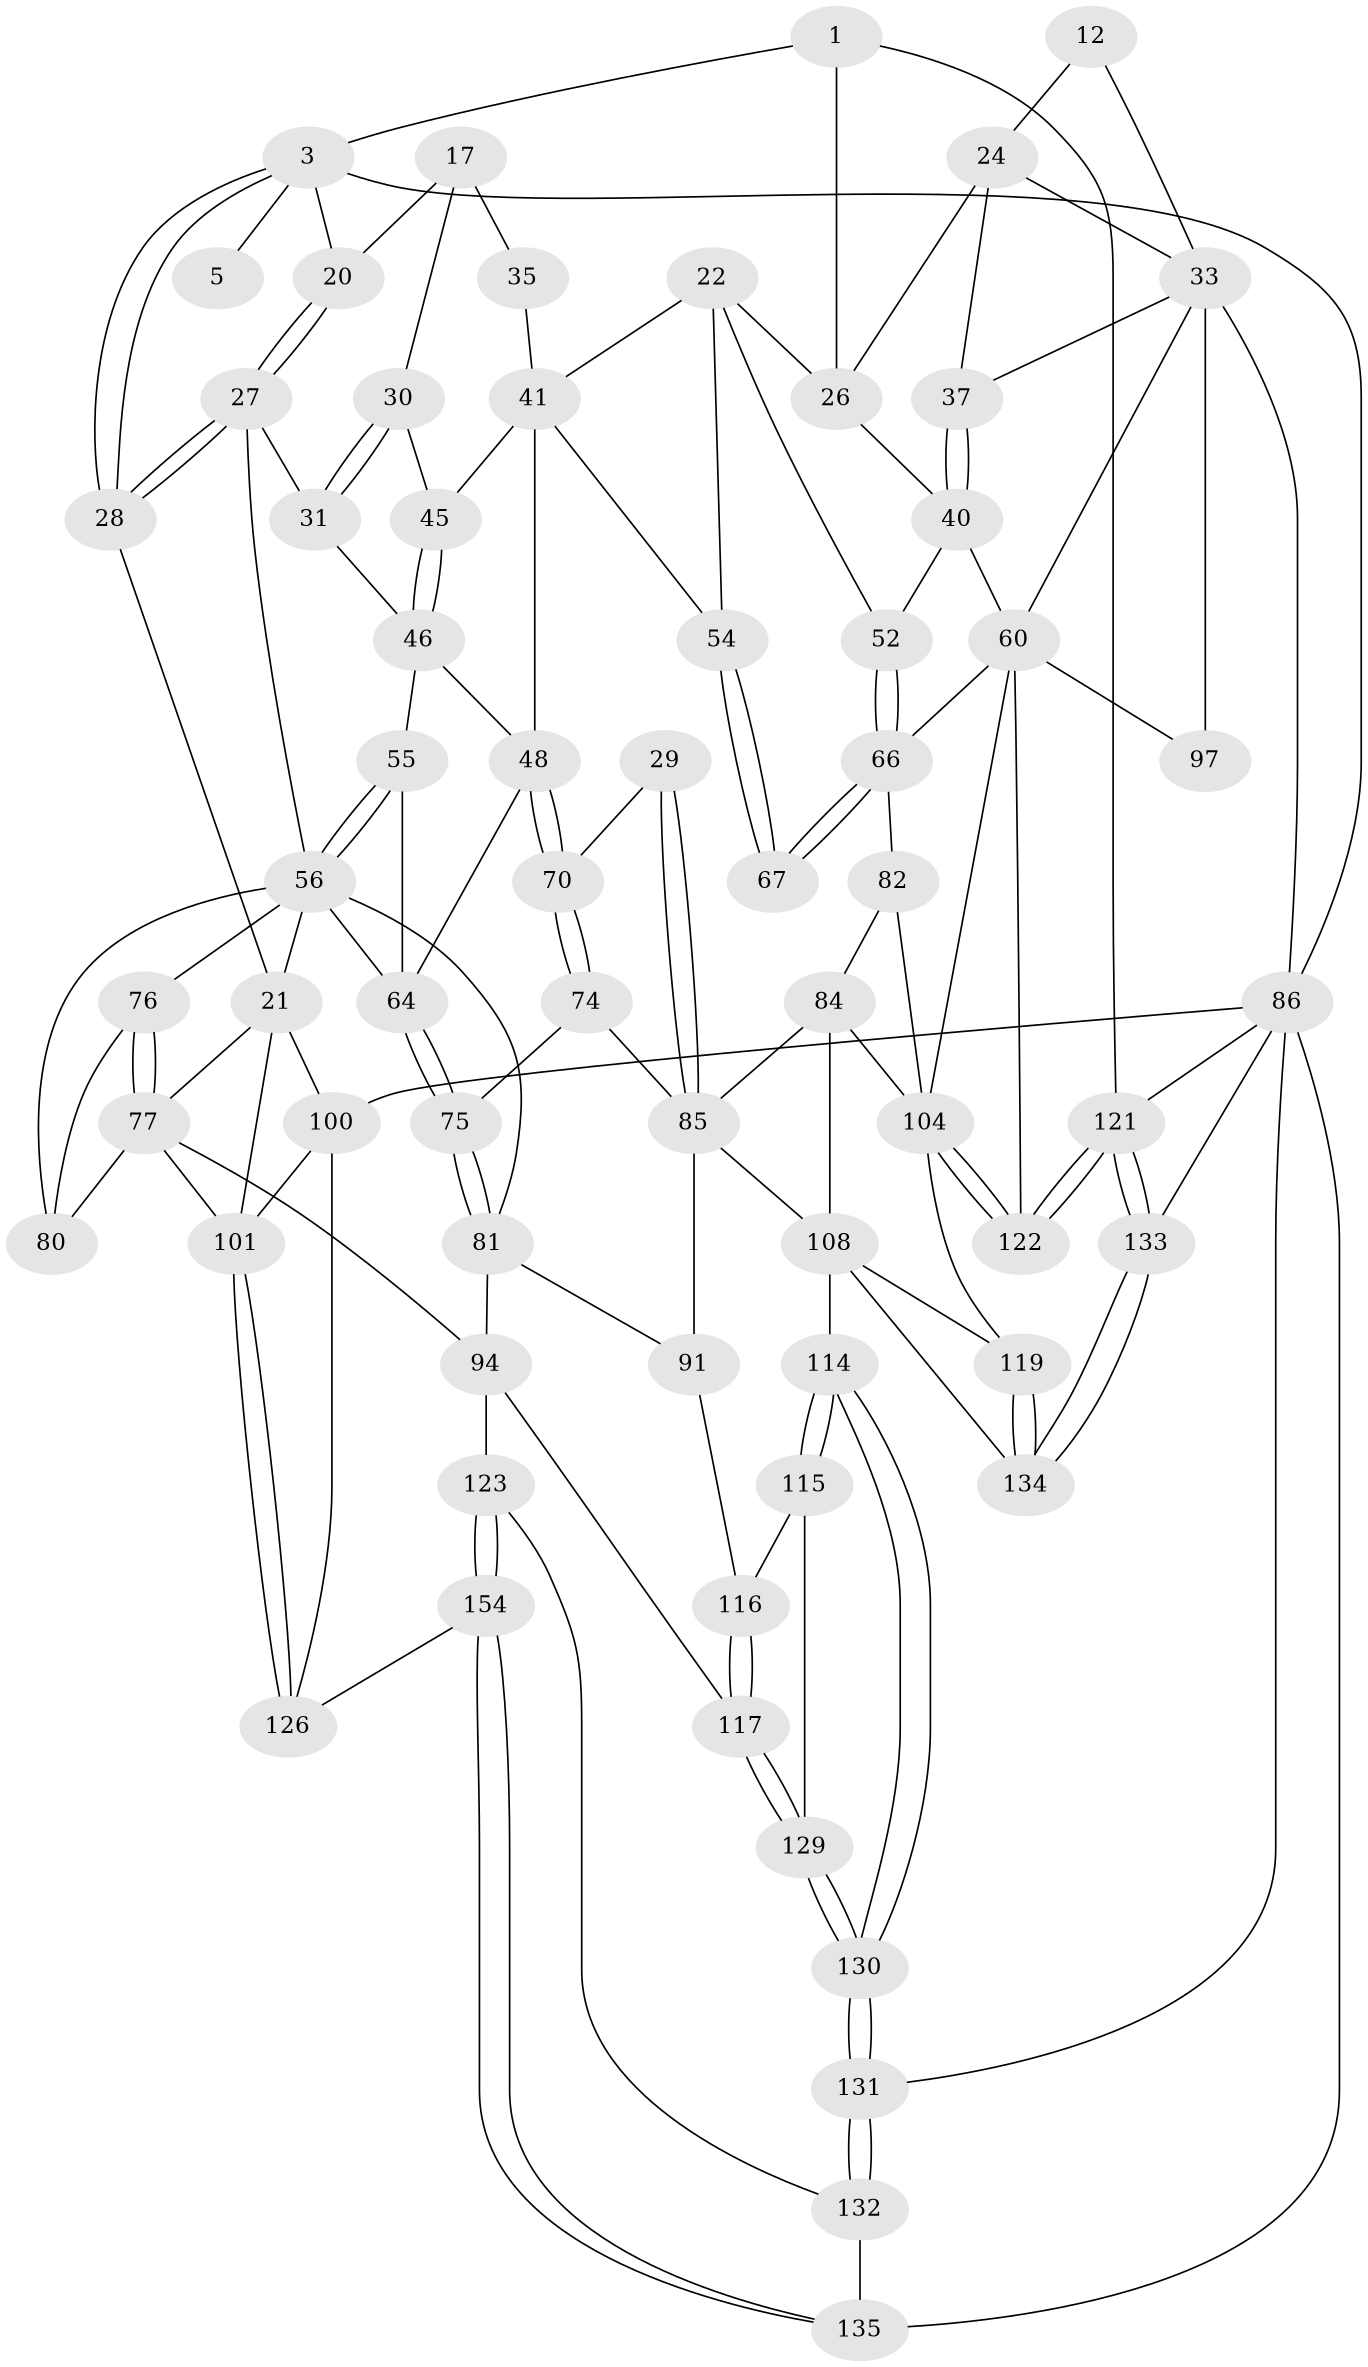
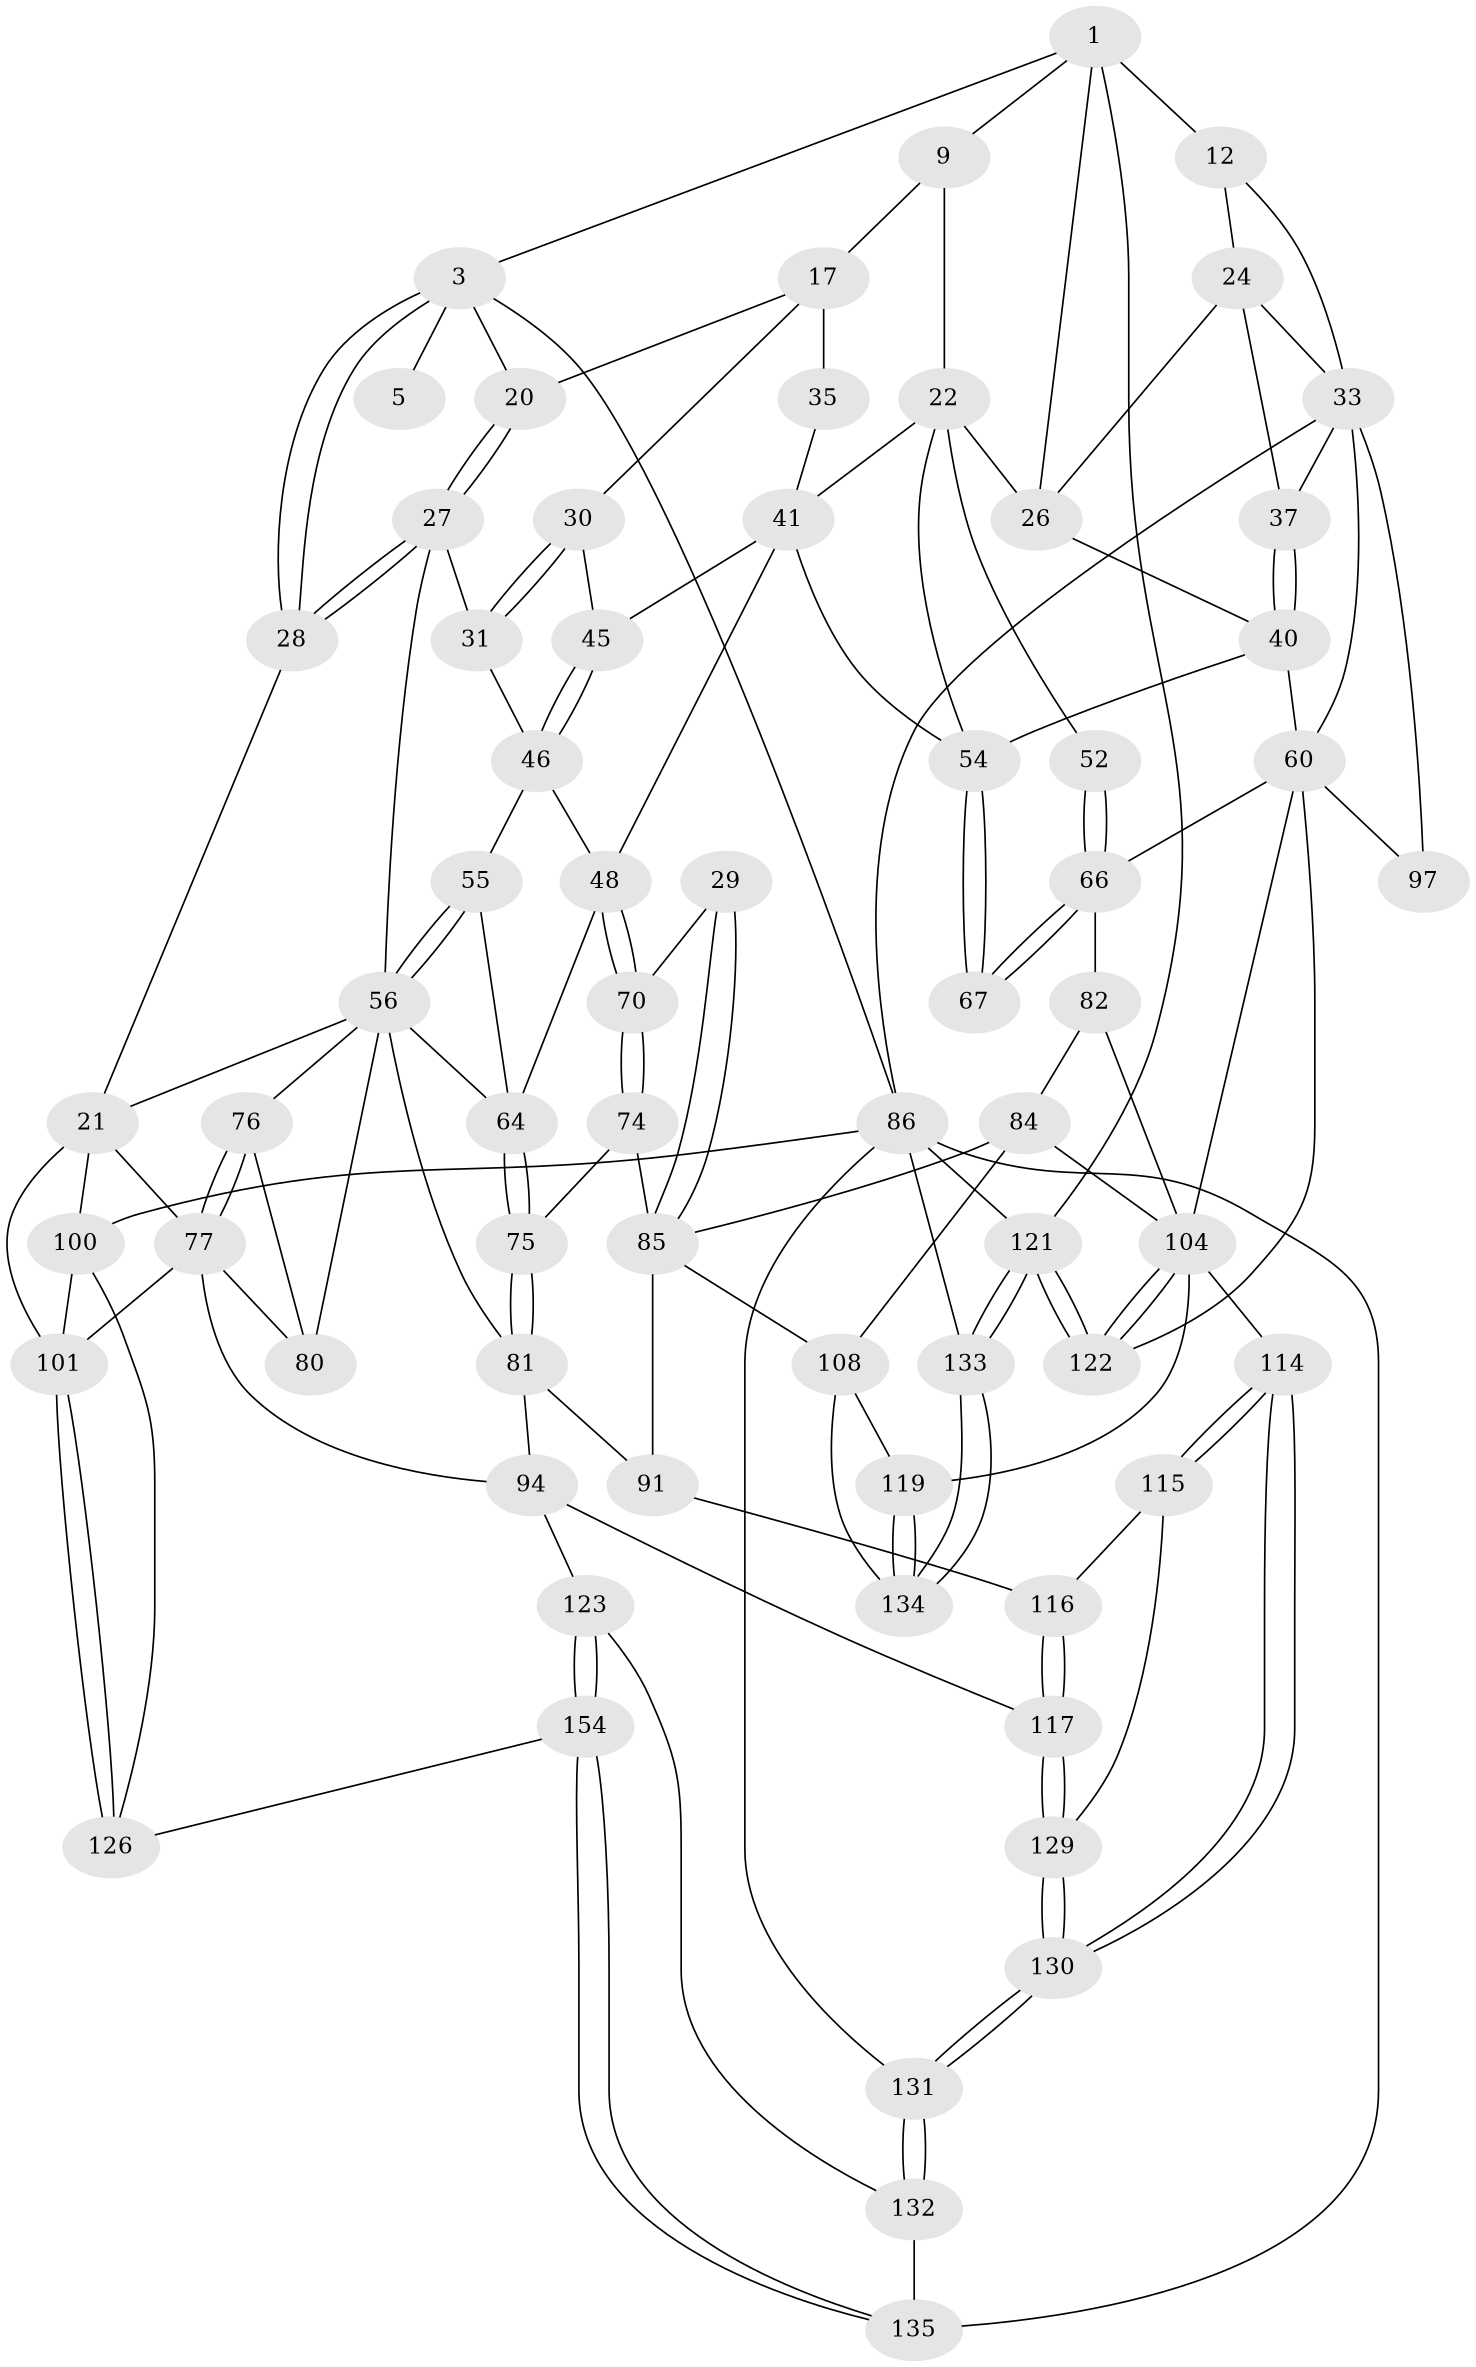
none -> (1158, 97)
none -> (944, 158)
(922, 580) -> (1126, 696)
(830, 1304) -> (1235, 1304)
